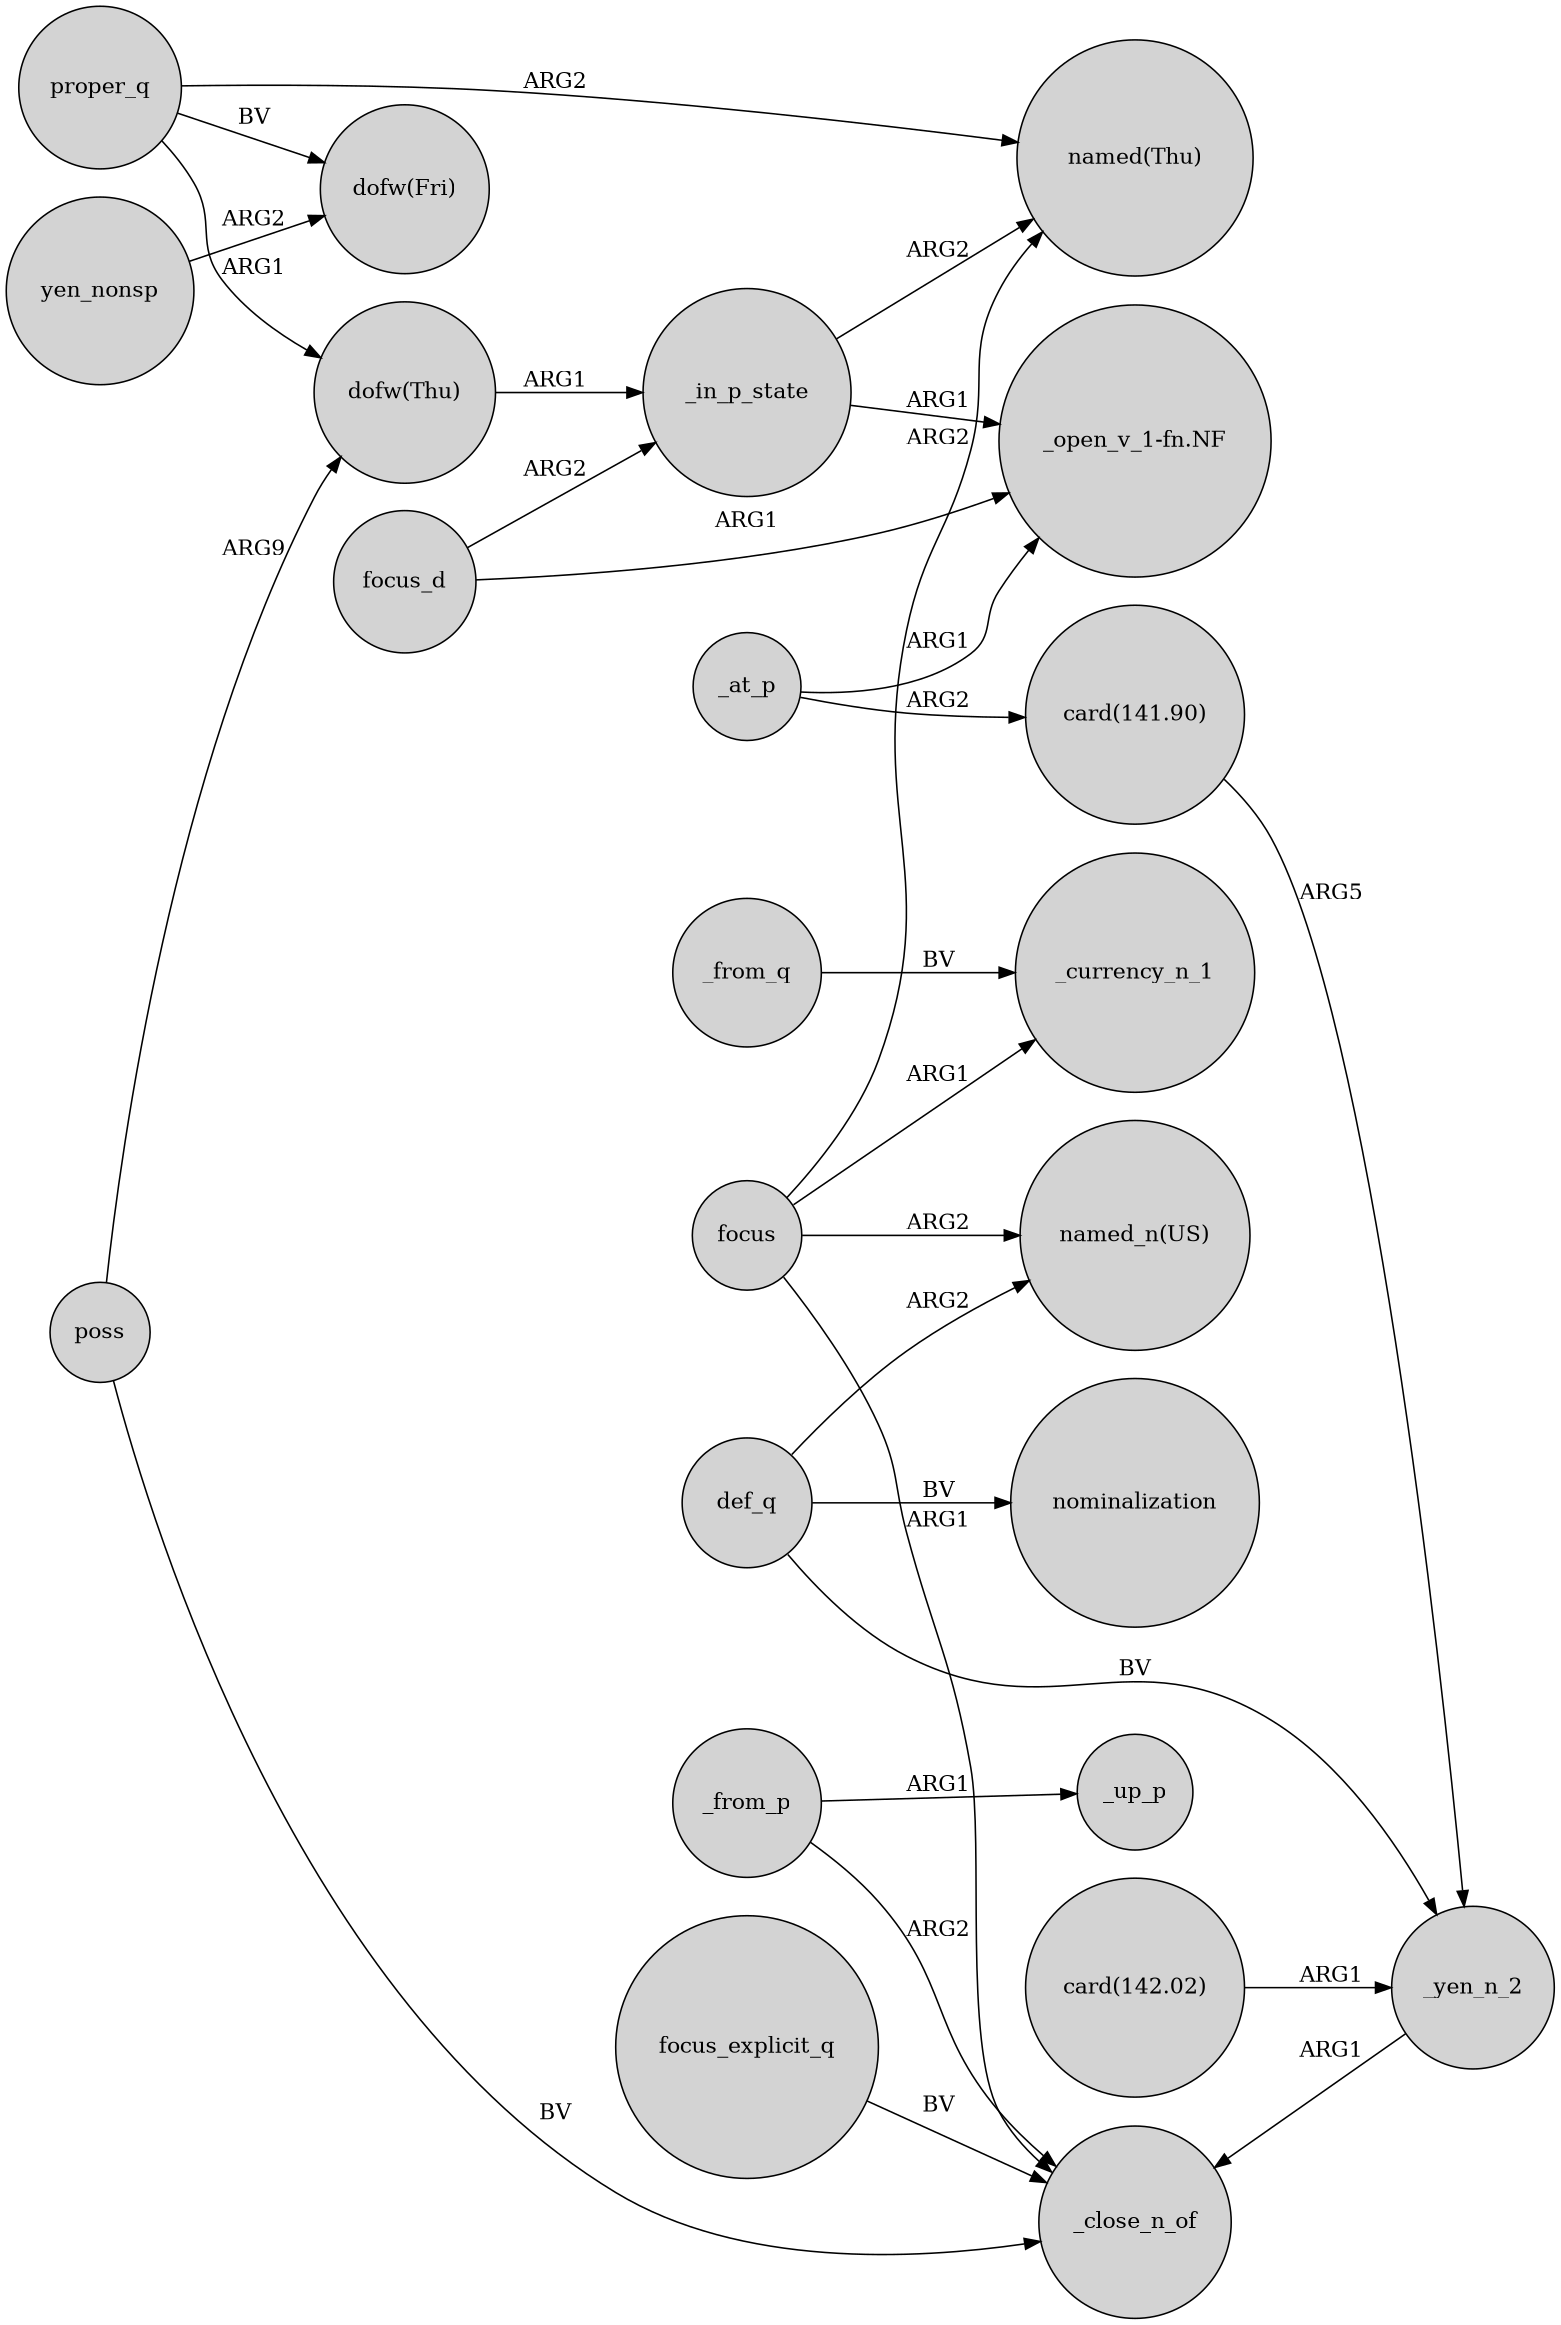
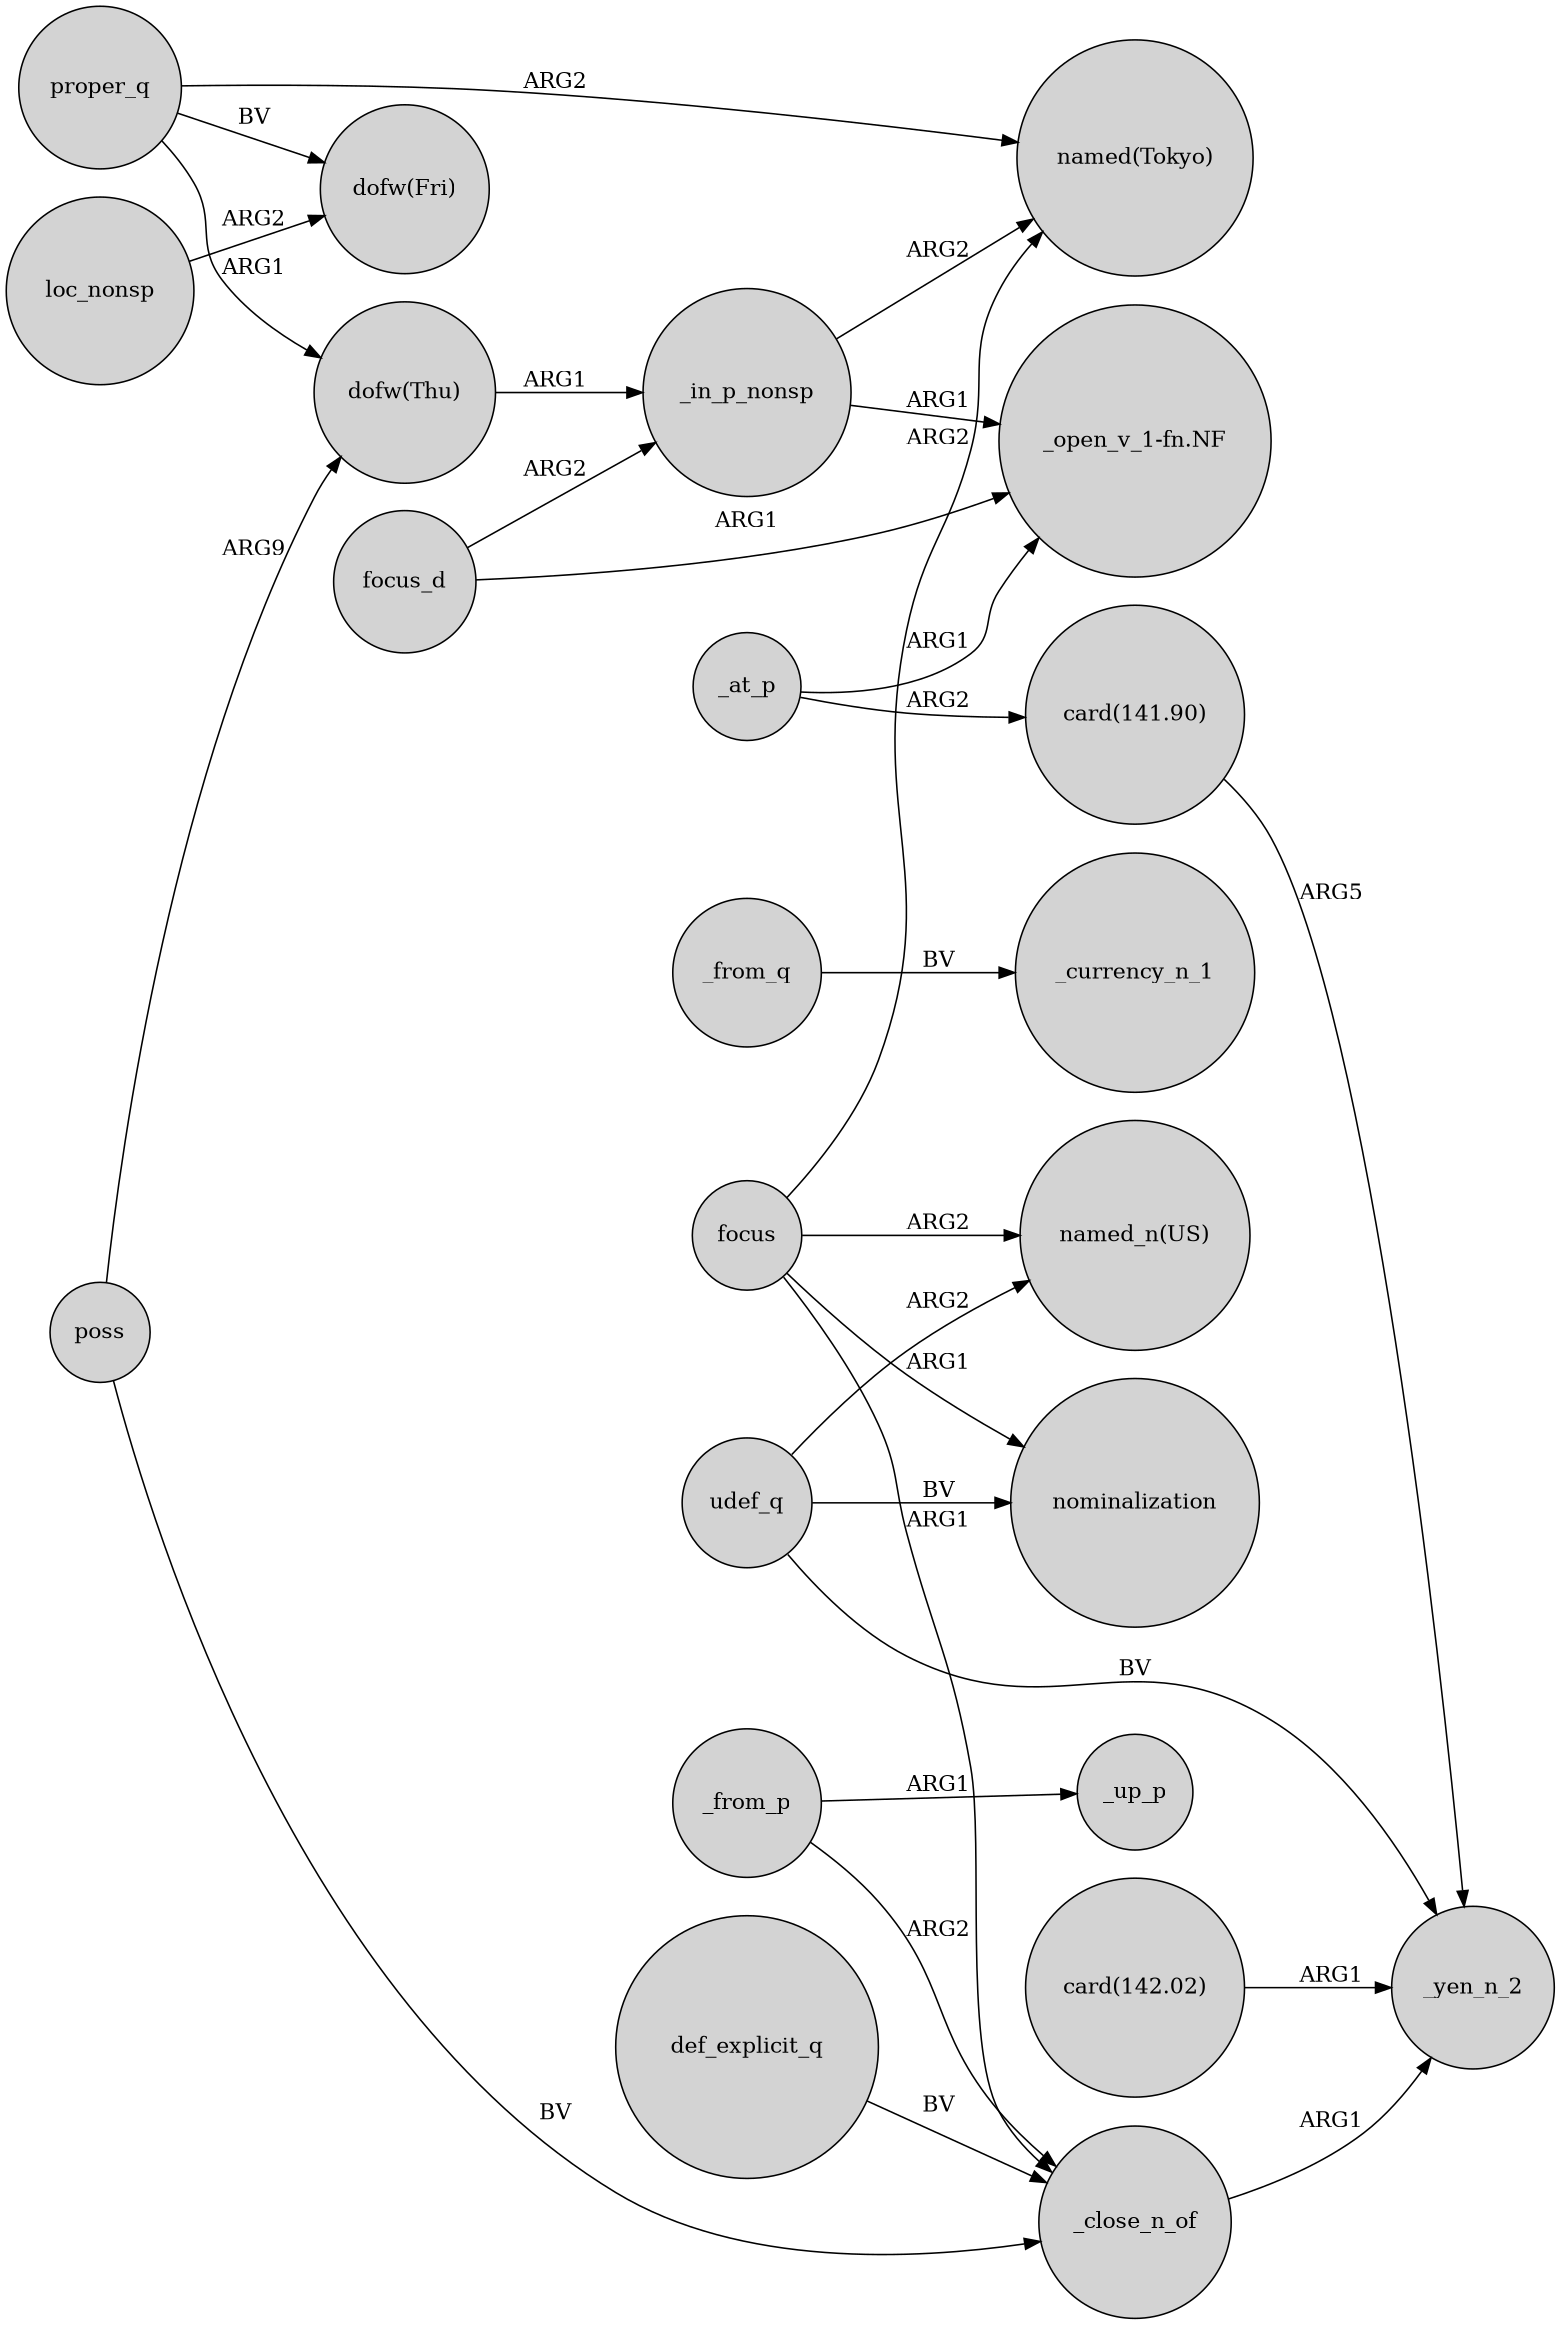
(1135, 158) -> (1135, 158)
(100, 291) -> (100, 291)
(747, 393) -> (747, 393)
(908, 1127) -> (881, 1356)
(747, 1503) -> (747, 1503)
(747, 2047) -> (747, 2047)
(1317, 2096) -> (1336, 2151)
